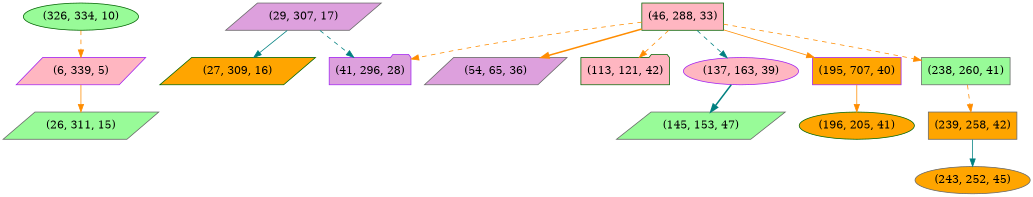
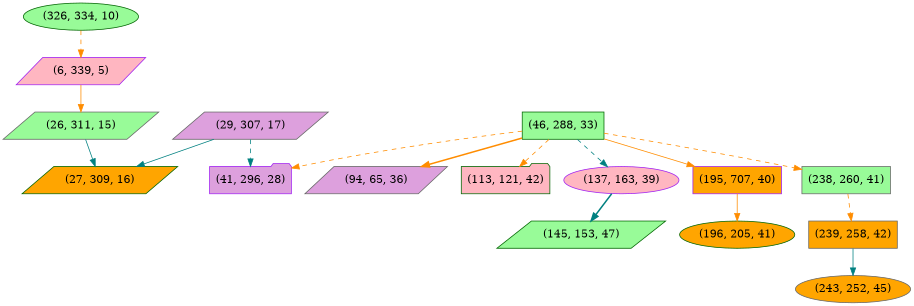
(683, 17) -> (563, 126)
(496, 71) -> (376, 180)
(701, 126) -> (581, 235)
none -> (89, 149)
